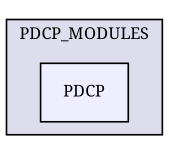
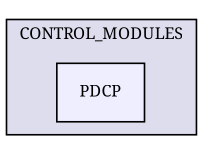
(84, 35) -> (101, 35)
